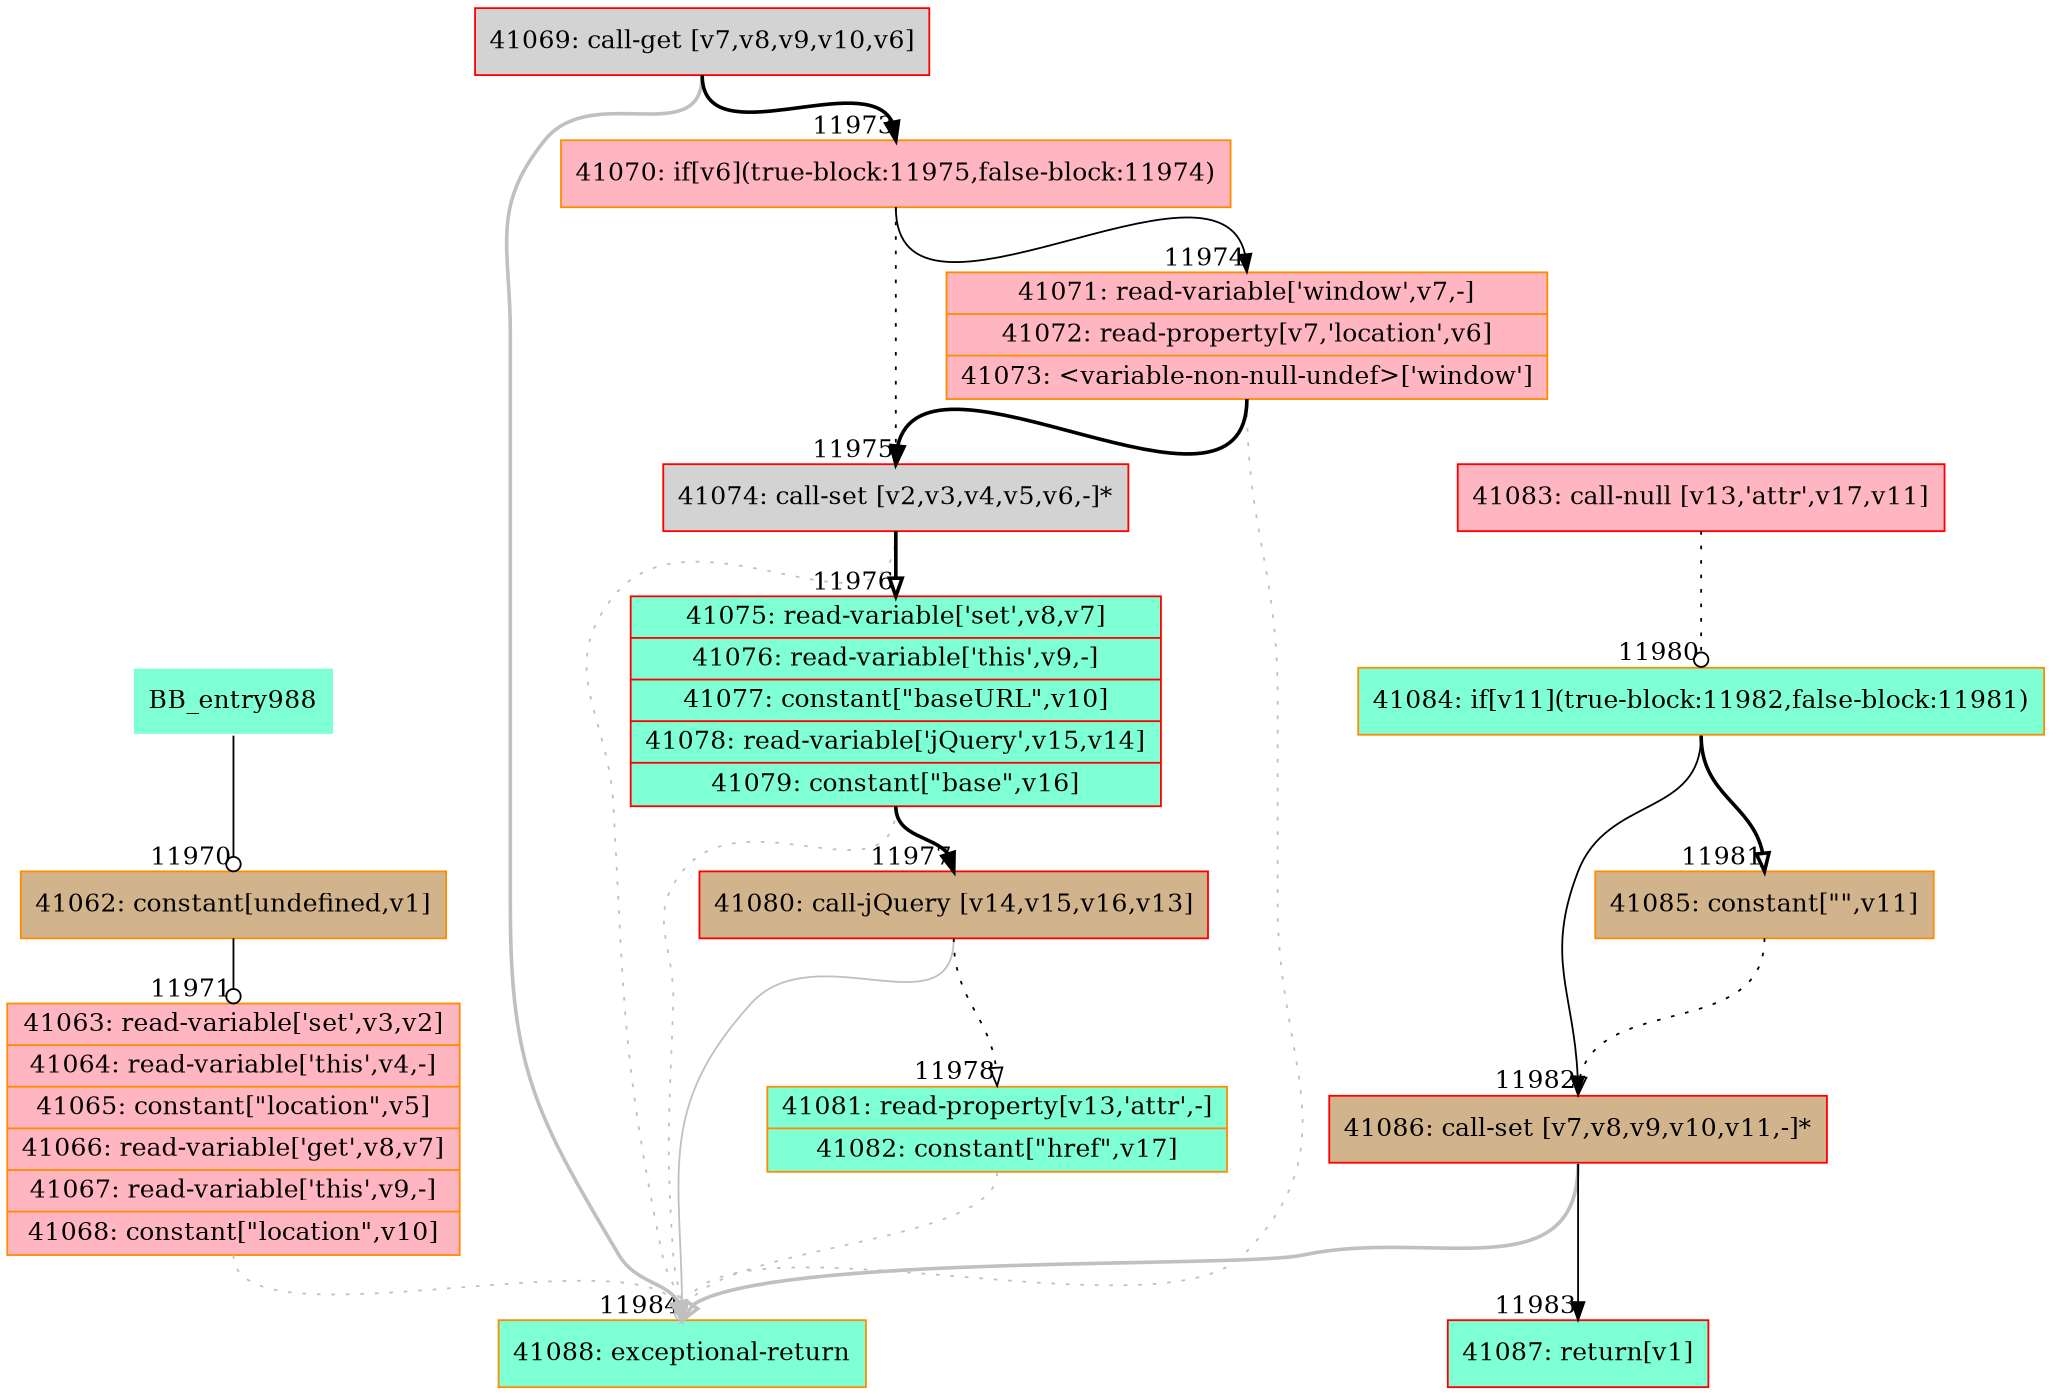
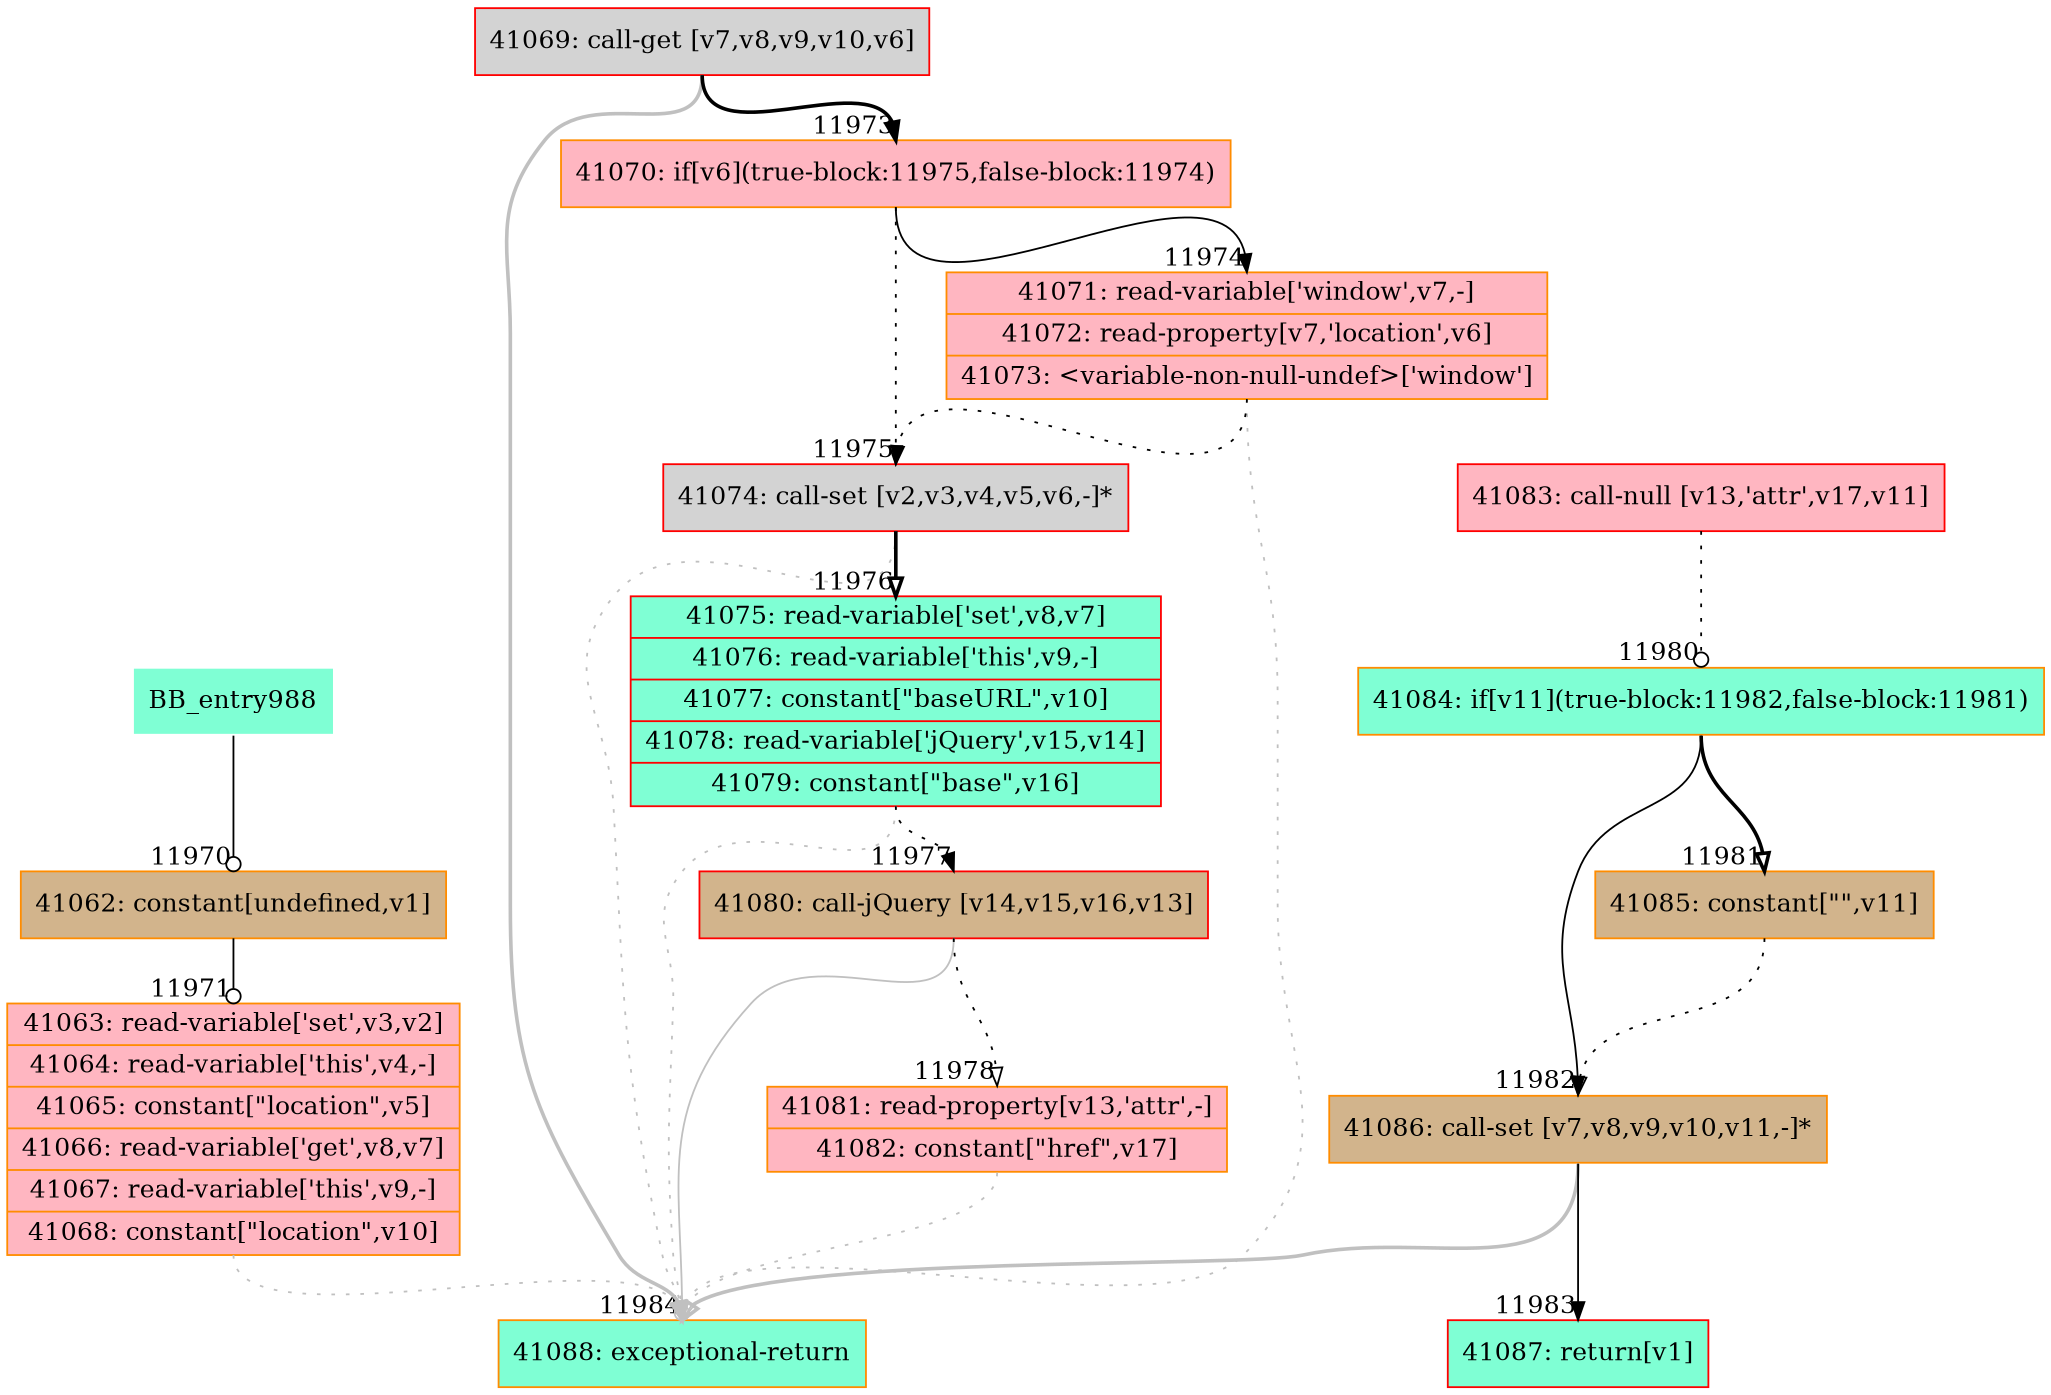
(1080, 434) -> (1080, 434)
(916, 835) -> (916, 835)
(997, 1129) -> (997, 1129)
(1578, 1129) -> (1578, 1129)
